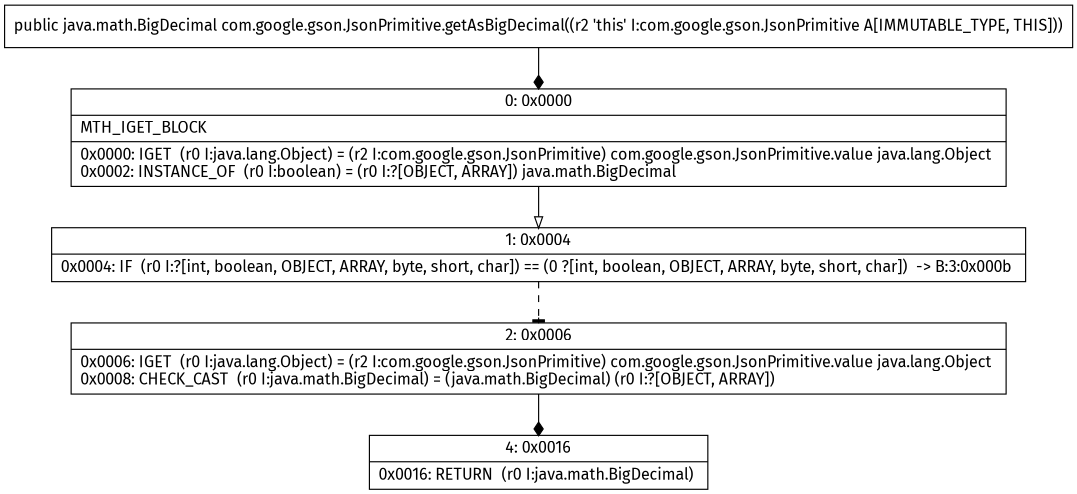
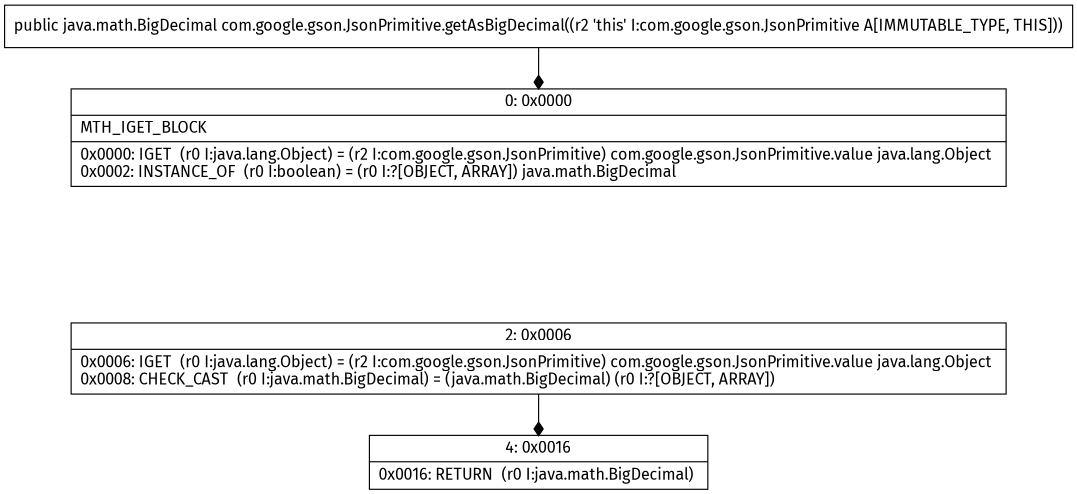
(539, 255) -> none
